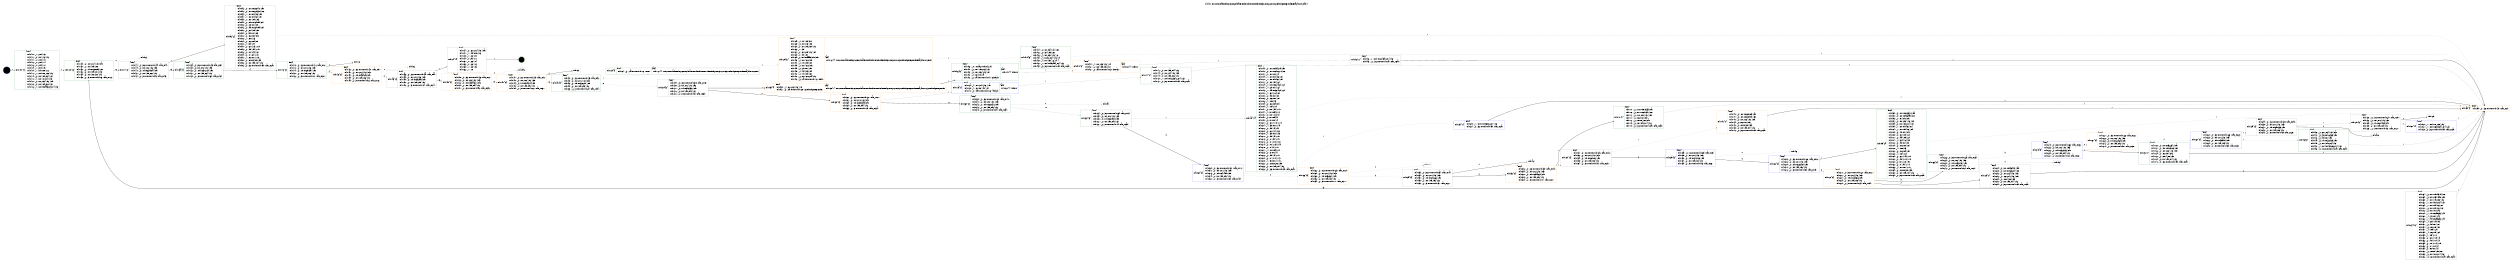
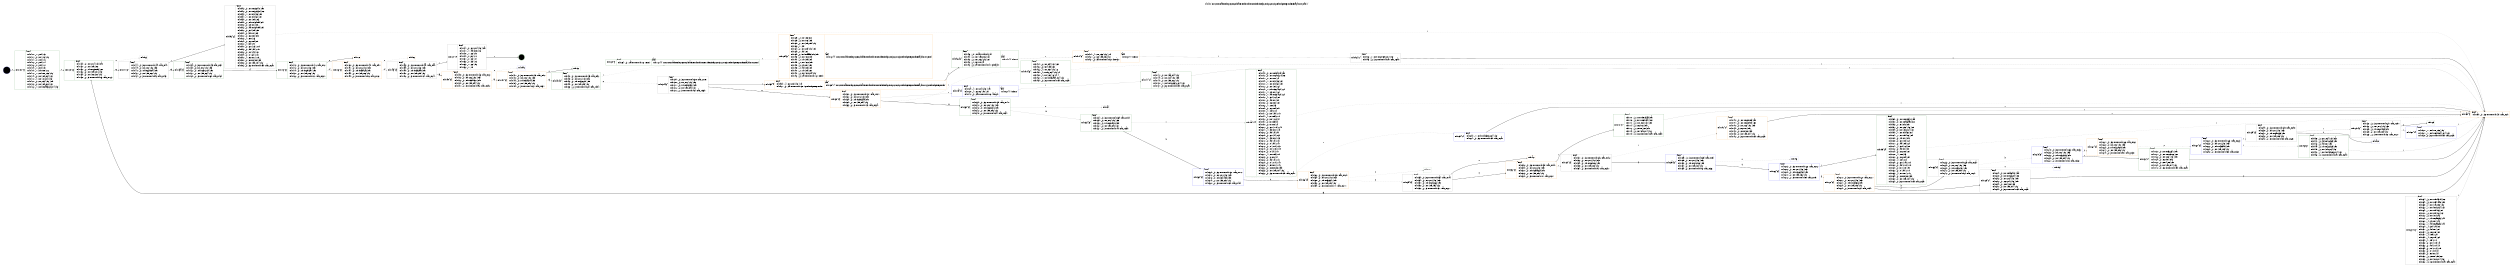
(976, 58) -> (950, 86)
(1270, 176) -> (1270, 181)
